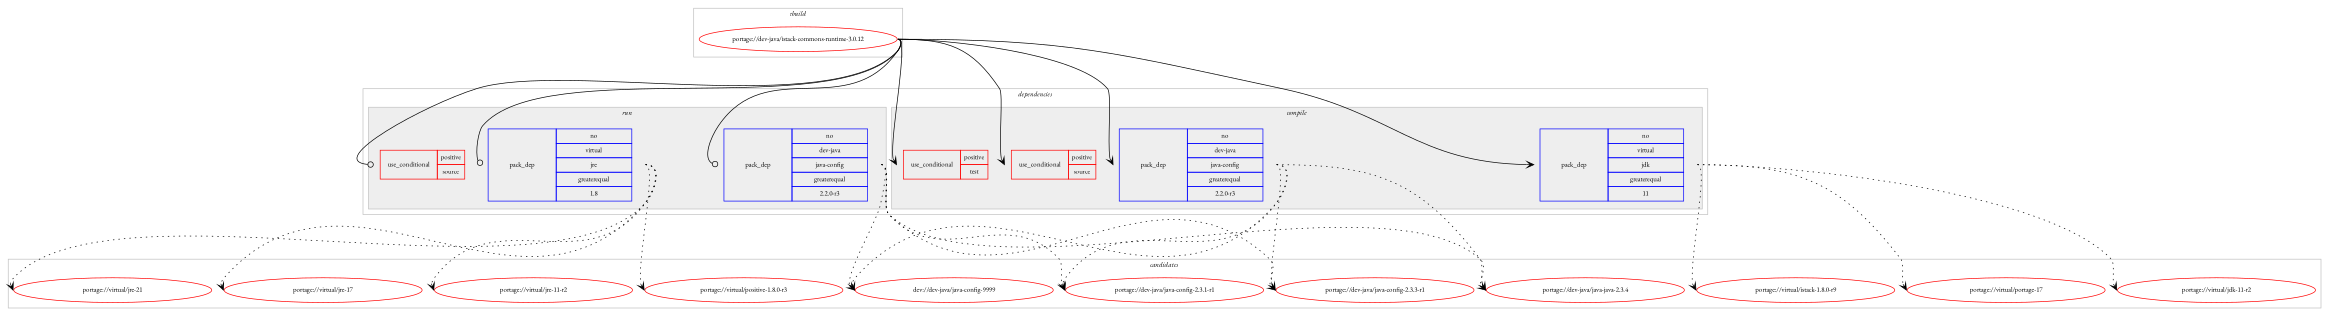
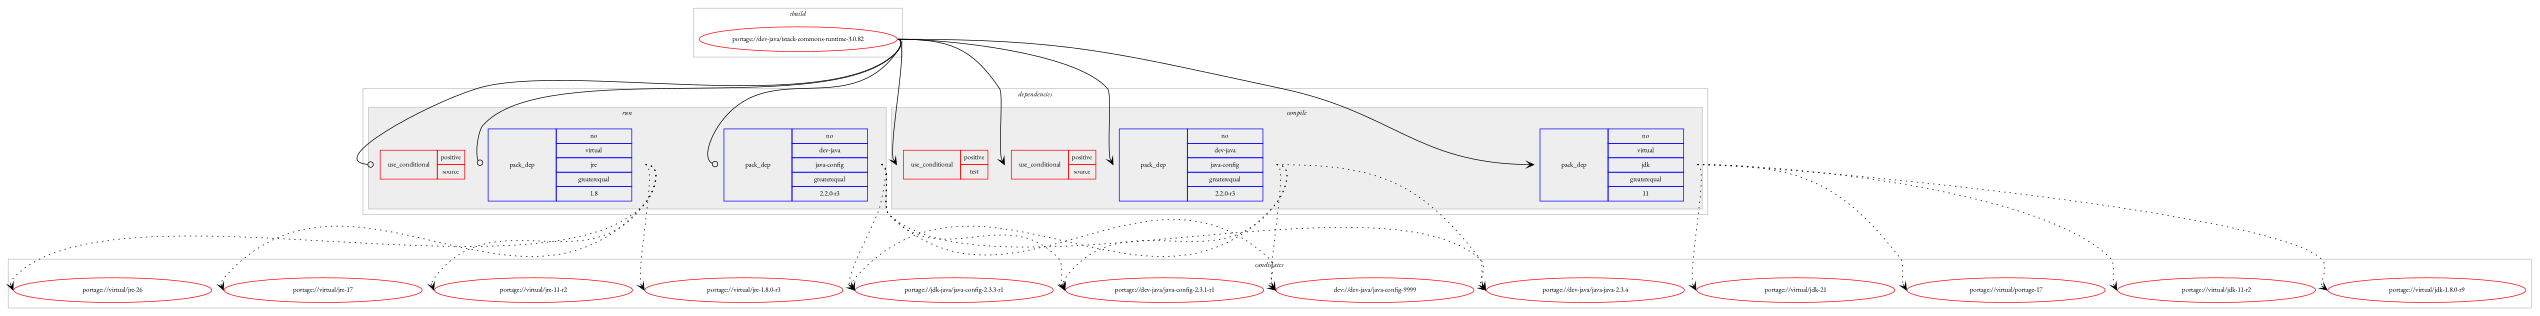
(798, 39) -> (798, 39)
(113, 290) -> (113, 290)
(744, 290) -> (744, 290)
(1375, 290) -> (954, 290)
none -> (1796, 290)
(1796, 290) -> (2427, 290)
